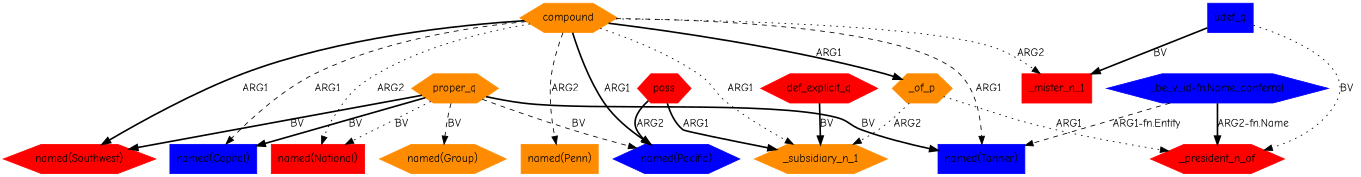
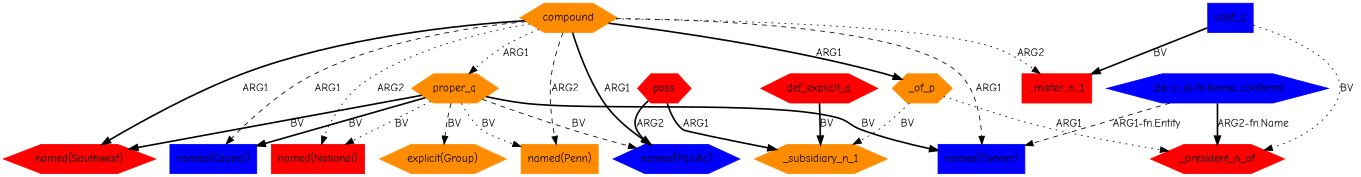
(699, 75) -> (505, 46)
(908, 124) -> (908, 124)
none -> (482, 130)
(443, 159) -> (443, 159)
